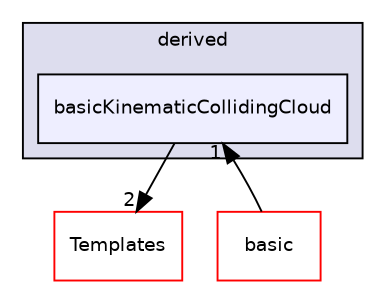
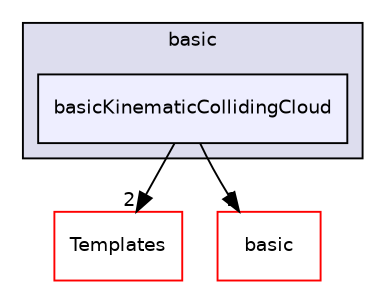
(193, 41) -> (193, 41)
(248, 186) -> (214, 170)
